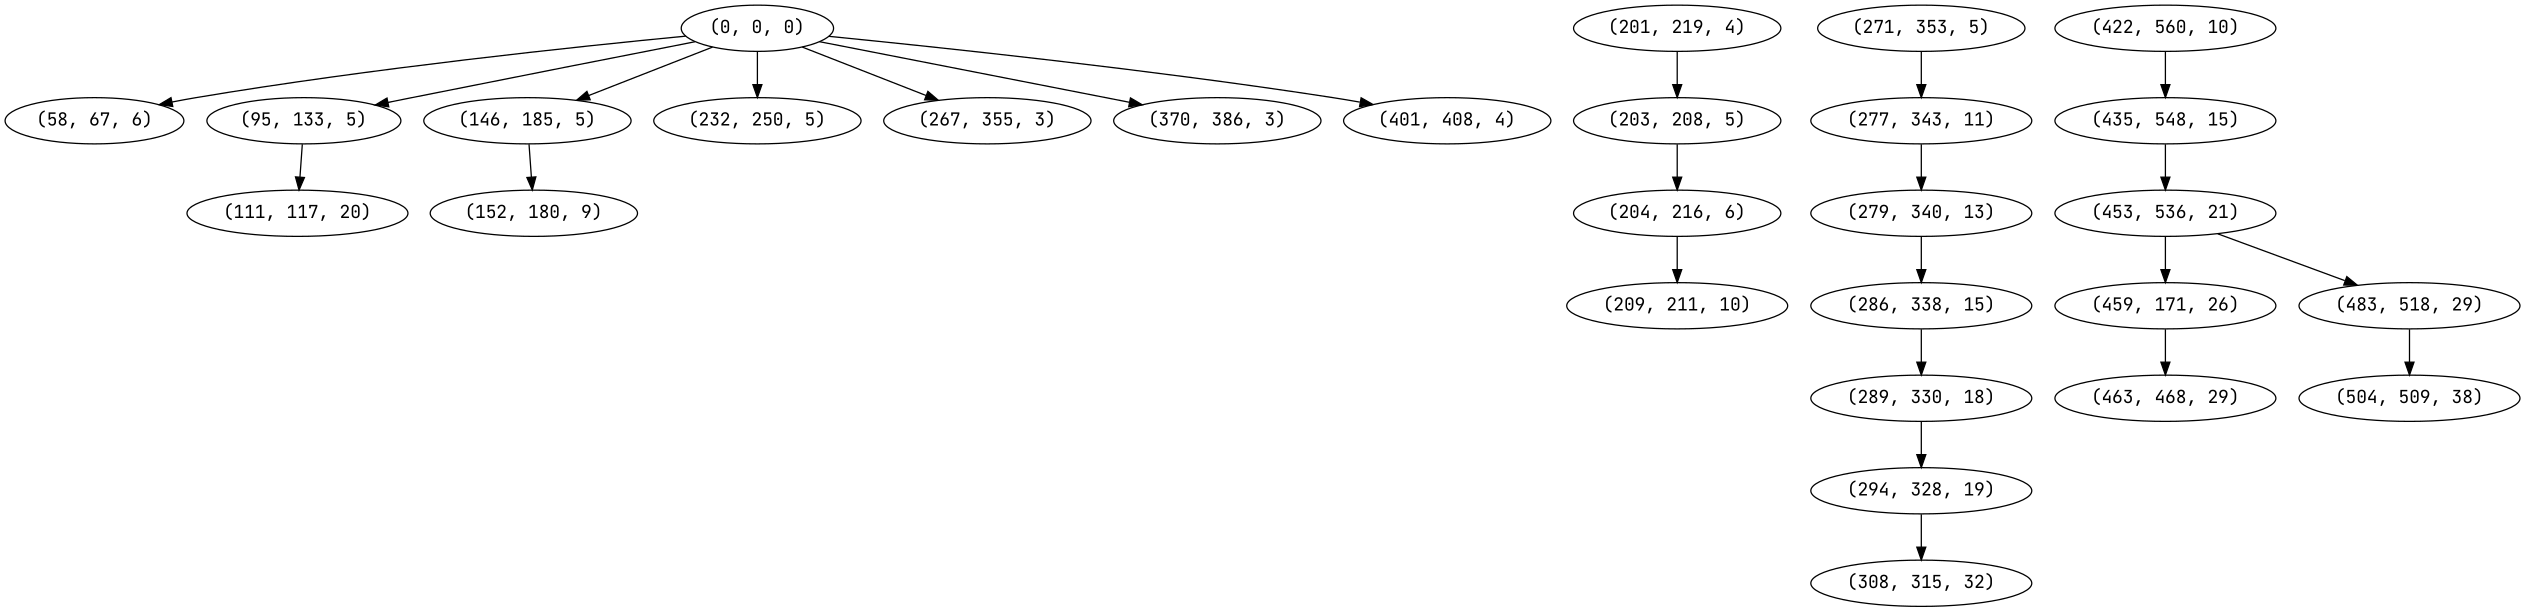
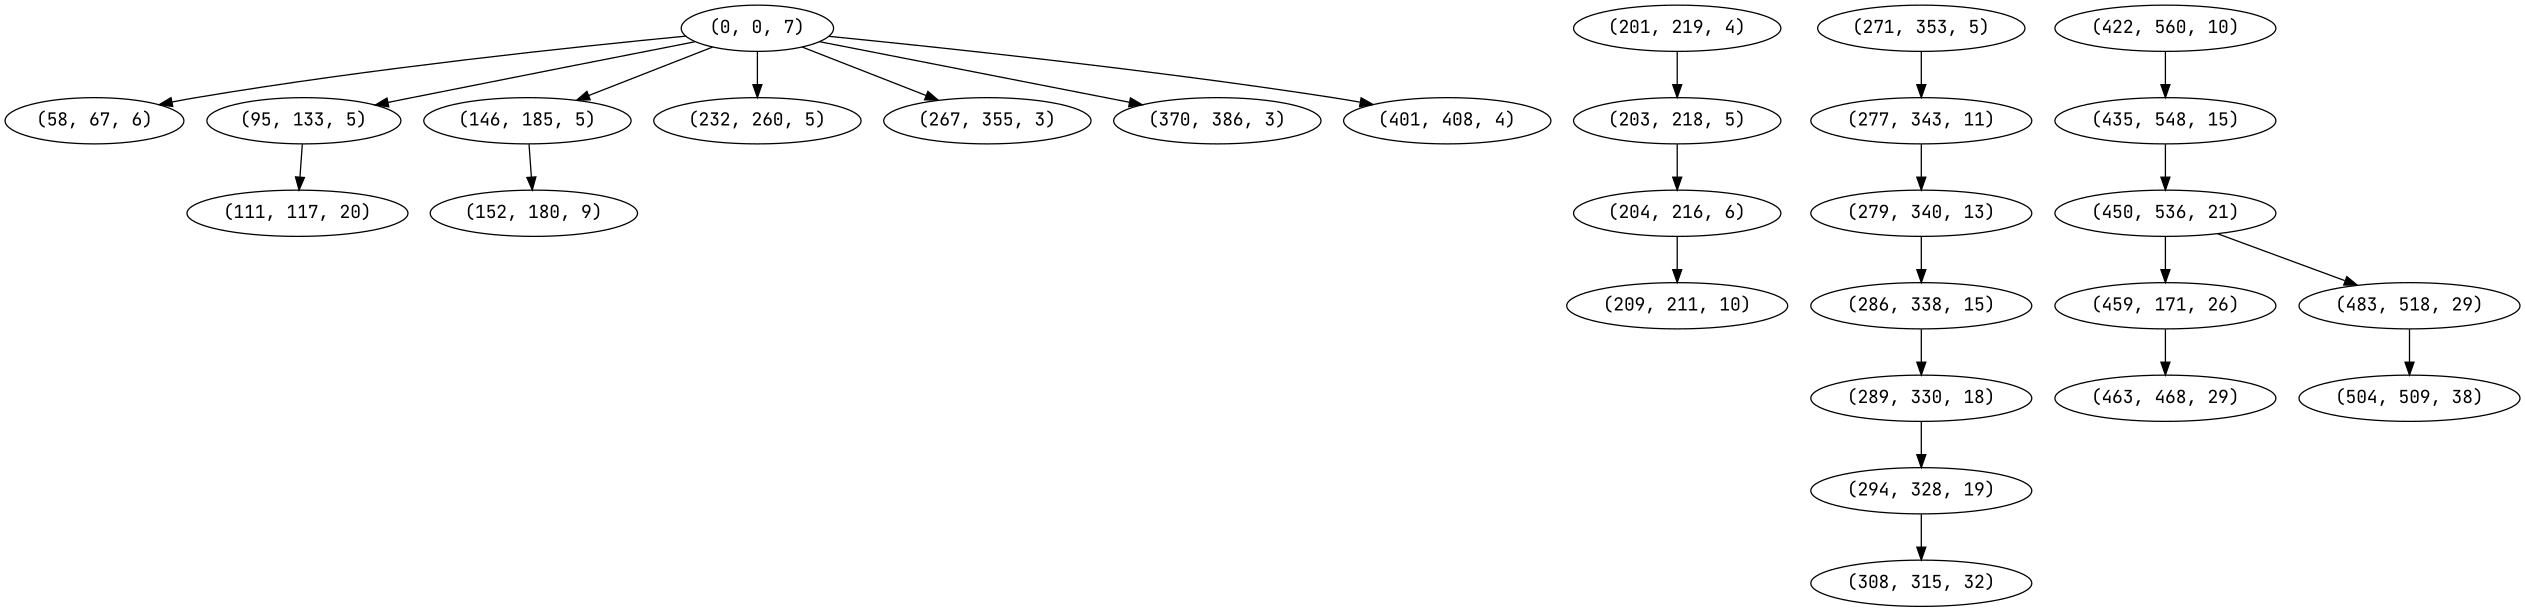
(757, 28) -> (757, 28)
(757, 121) -> (757, 121)
(1677, 121) -> (1677, 121)
(2165, 213) -> (2165, 213)
